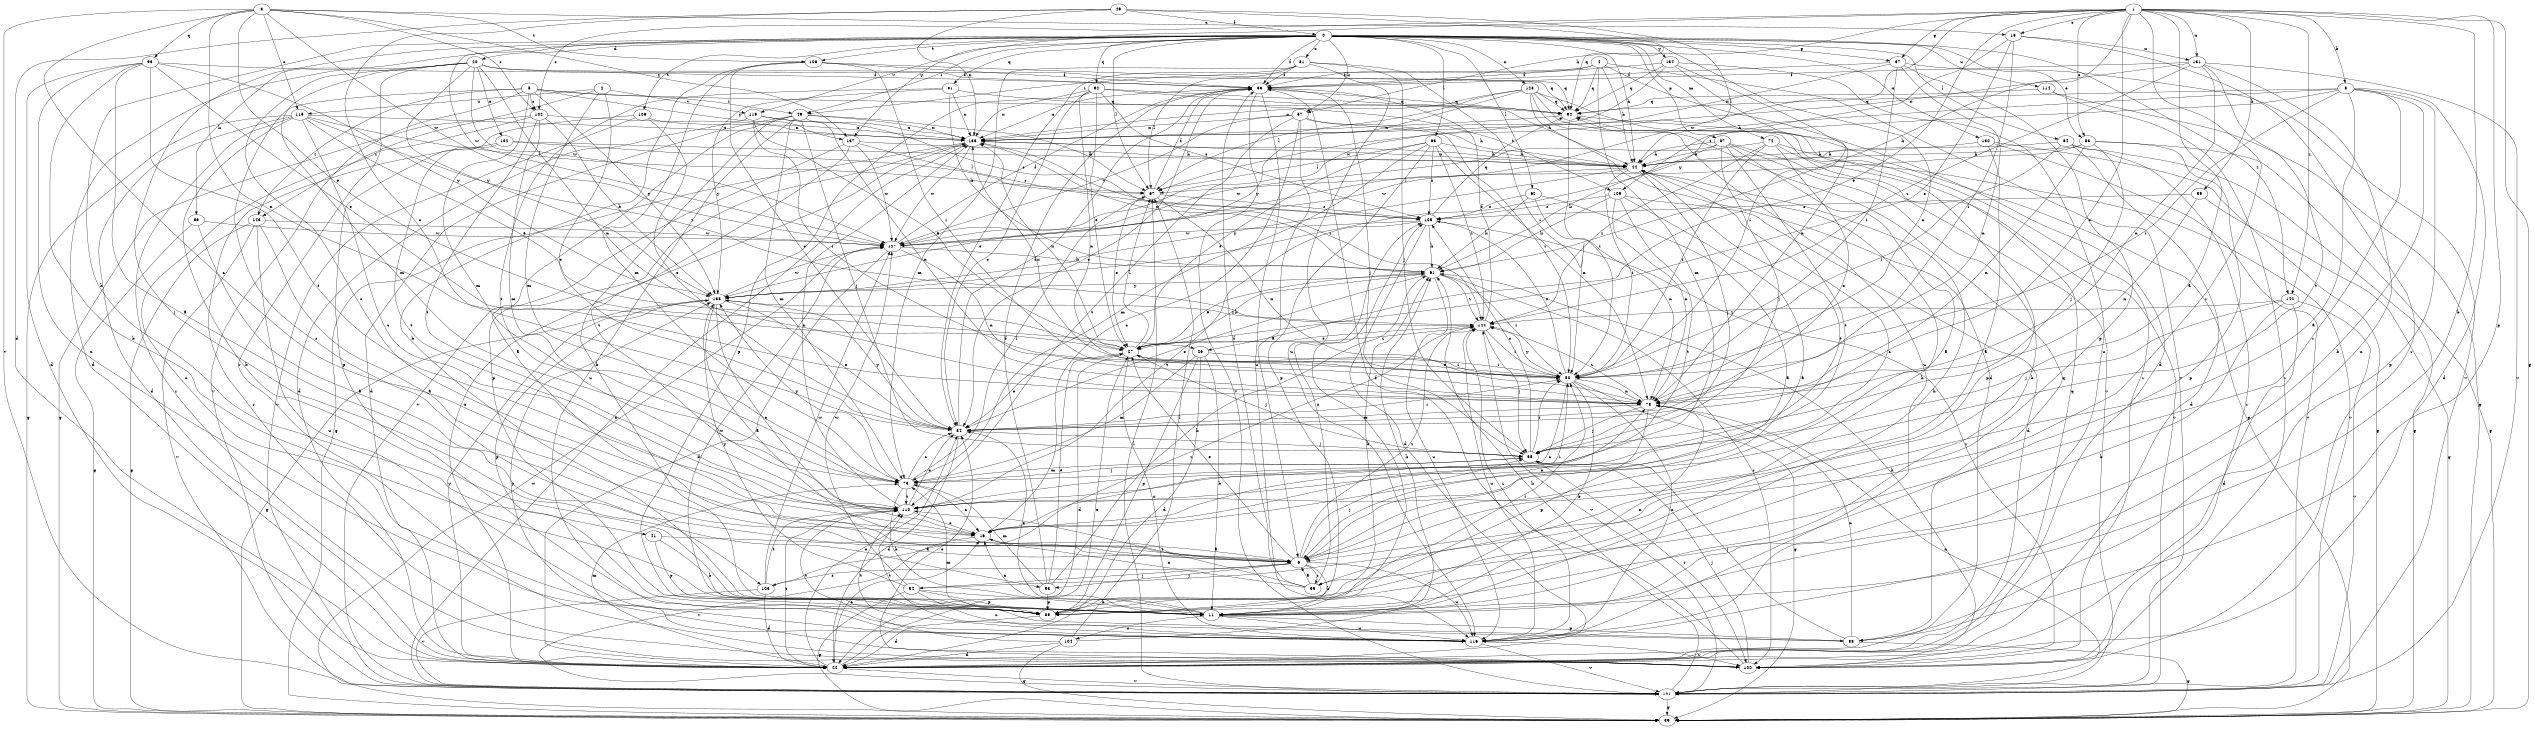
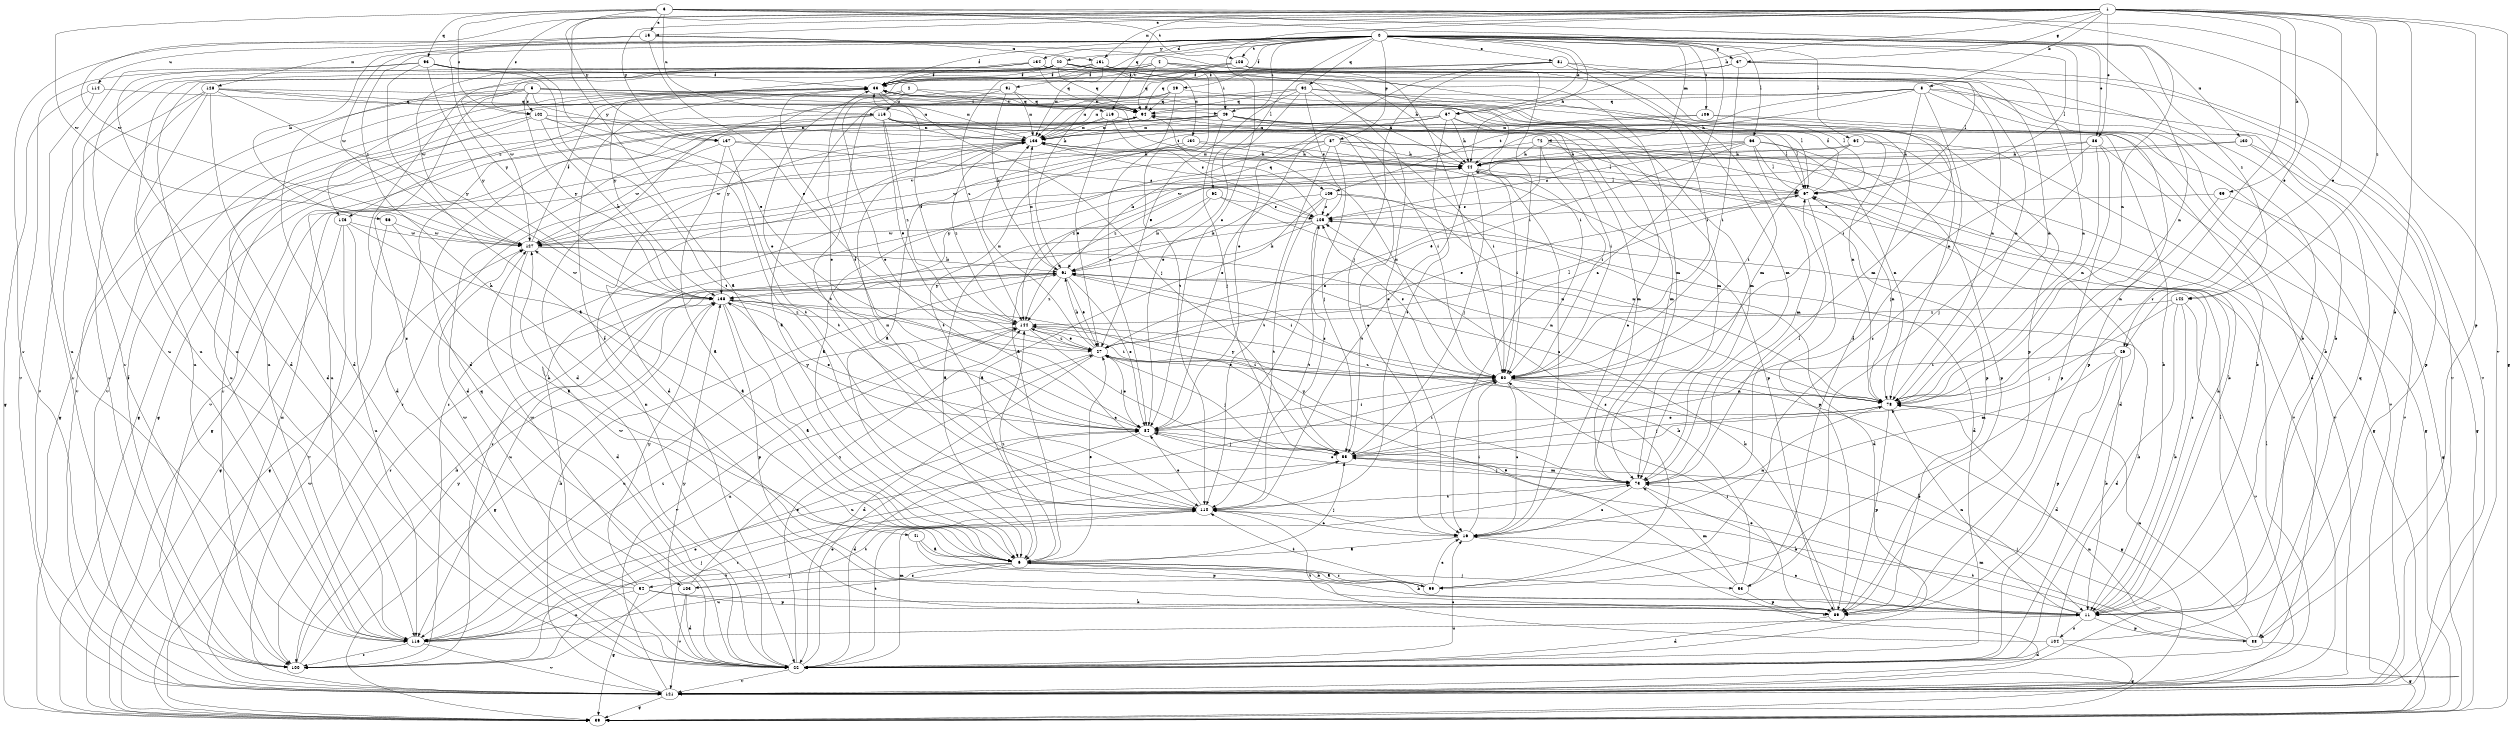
(1220, 22) -> (1262, 49)
(1796, 496) -> (1805, 401)
